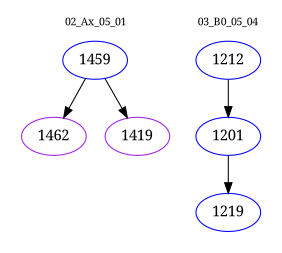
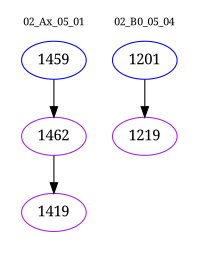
(228, 23) -> (145, 23)
(228, 60) -> none
(113, 93) -> (54, 169)
(228, 212) -> (145, 136)
